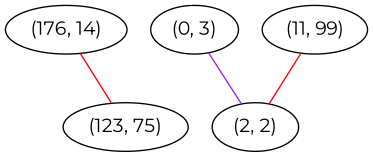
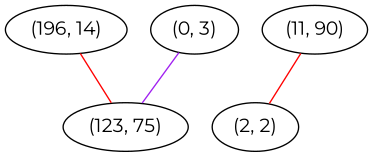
(66, 30) -> (66, 30)
(315, 30) -> (315, 30)
(225, 78) -> (161, 78)
